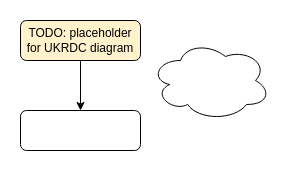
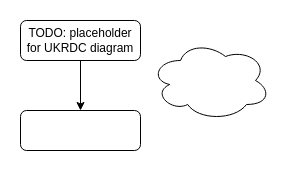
(81, 41) -> (81, 41)
